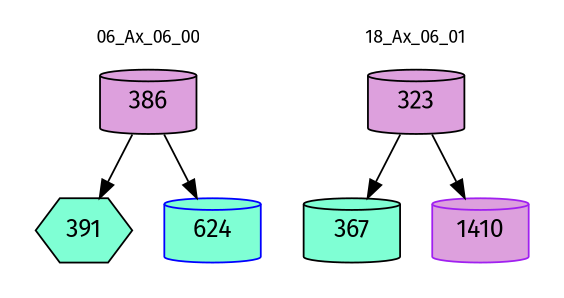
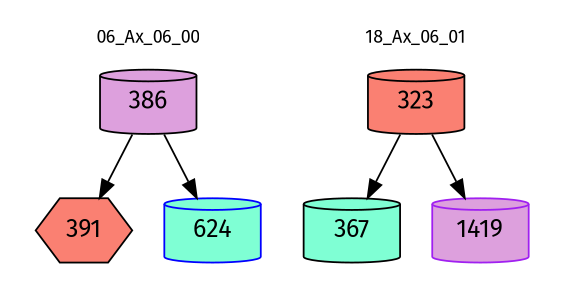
(416, 102) -> (416, 102)
(84, 230) -> (84, 230)
(480, 230) -> (480, 230)
